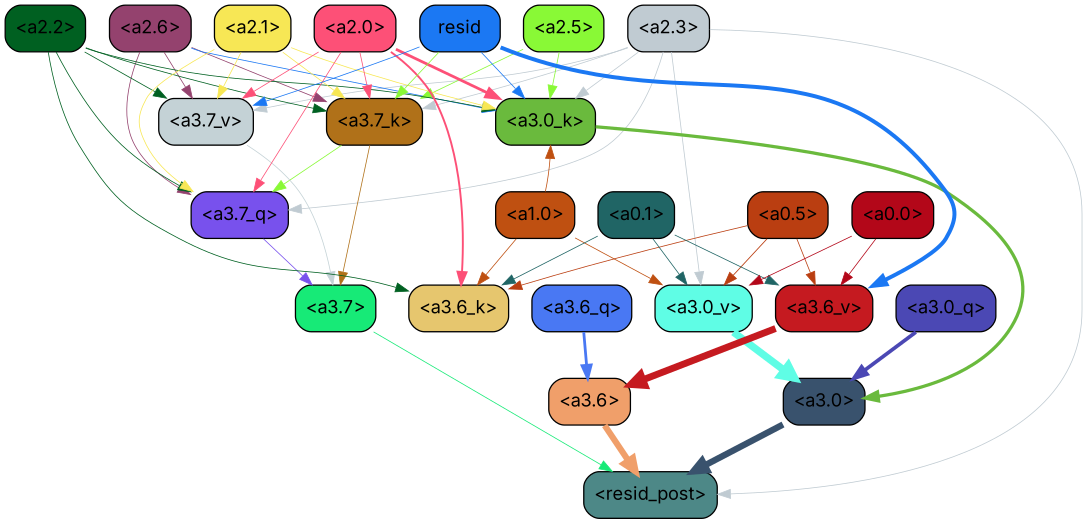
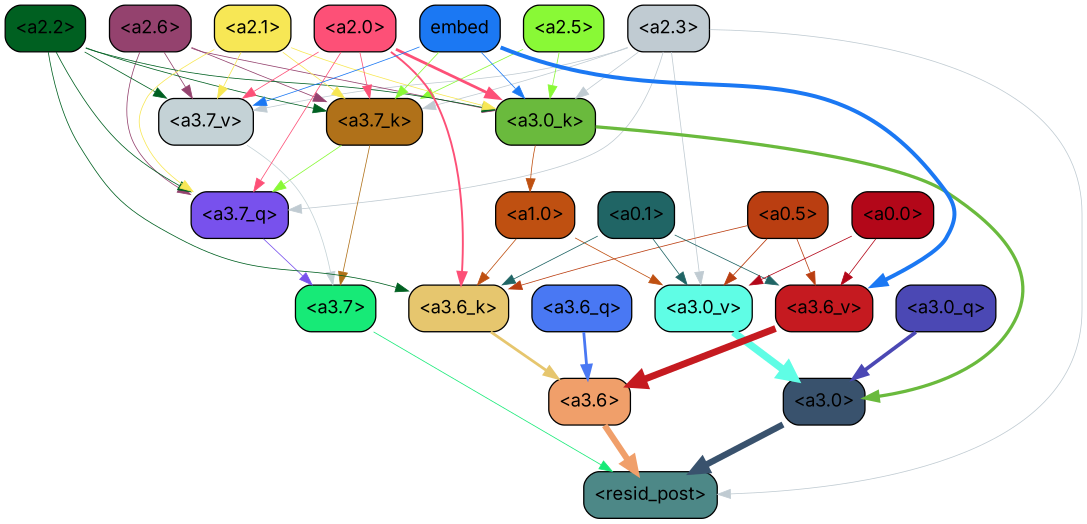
(460, 29) -> (460, 29)
(278, 67) -> (278, 67)
(548, 178) -> (532, 162)
none -> (519, 351)
